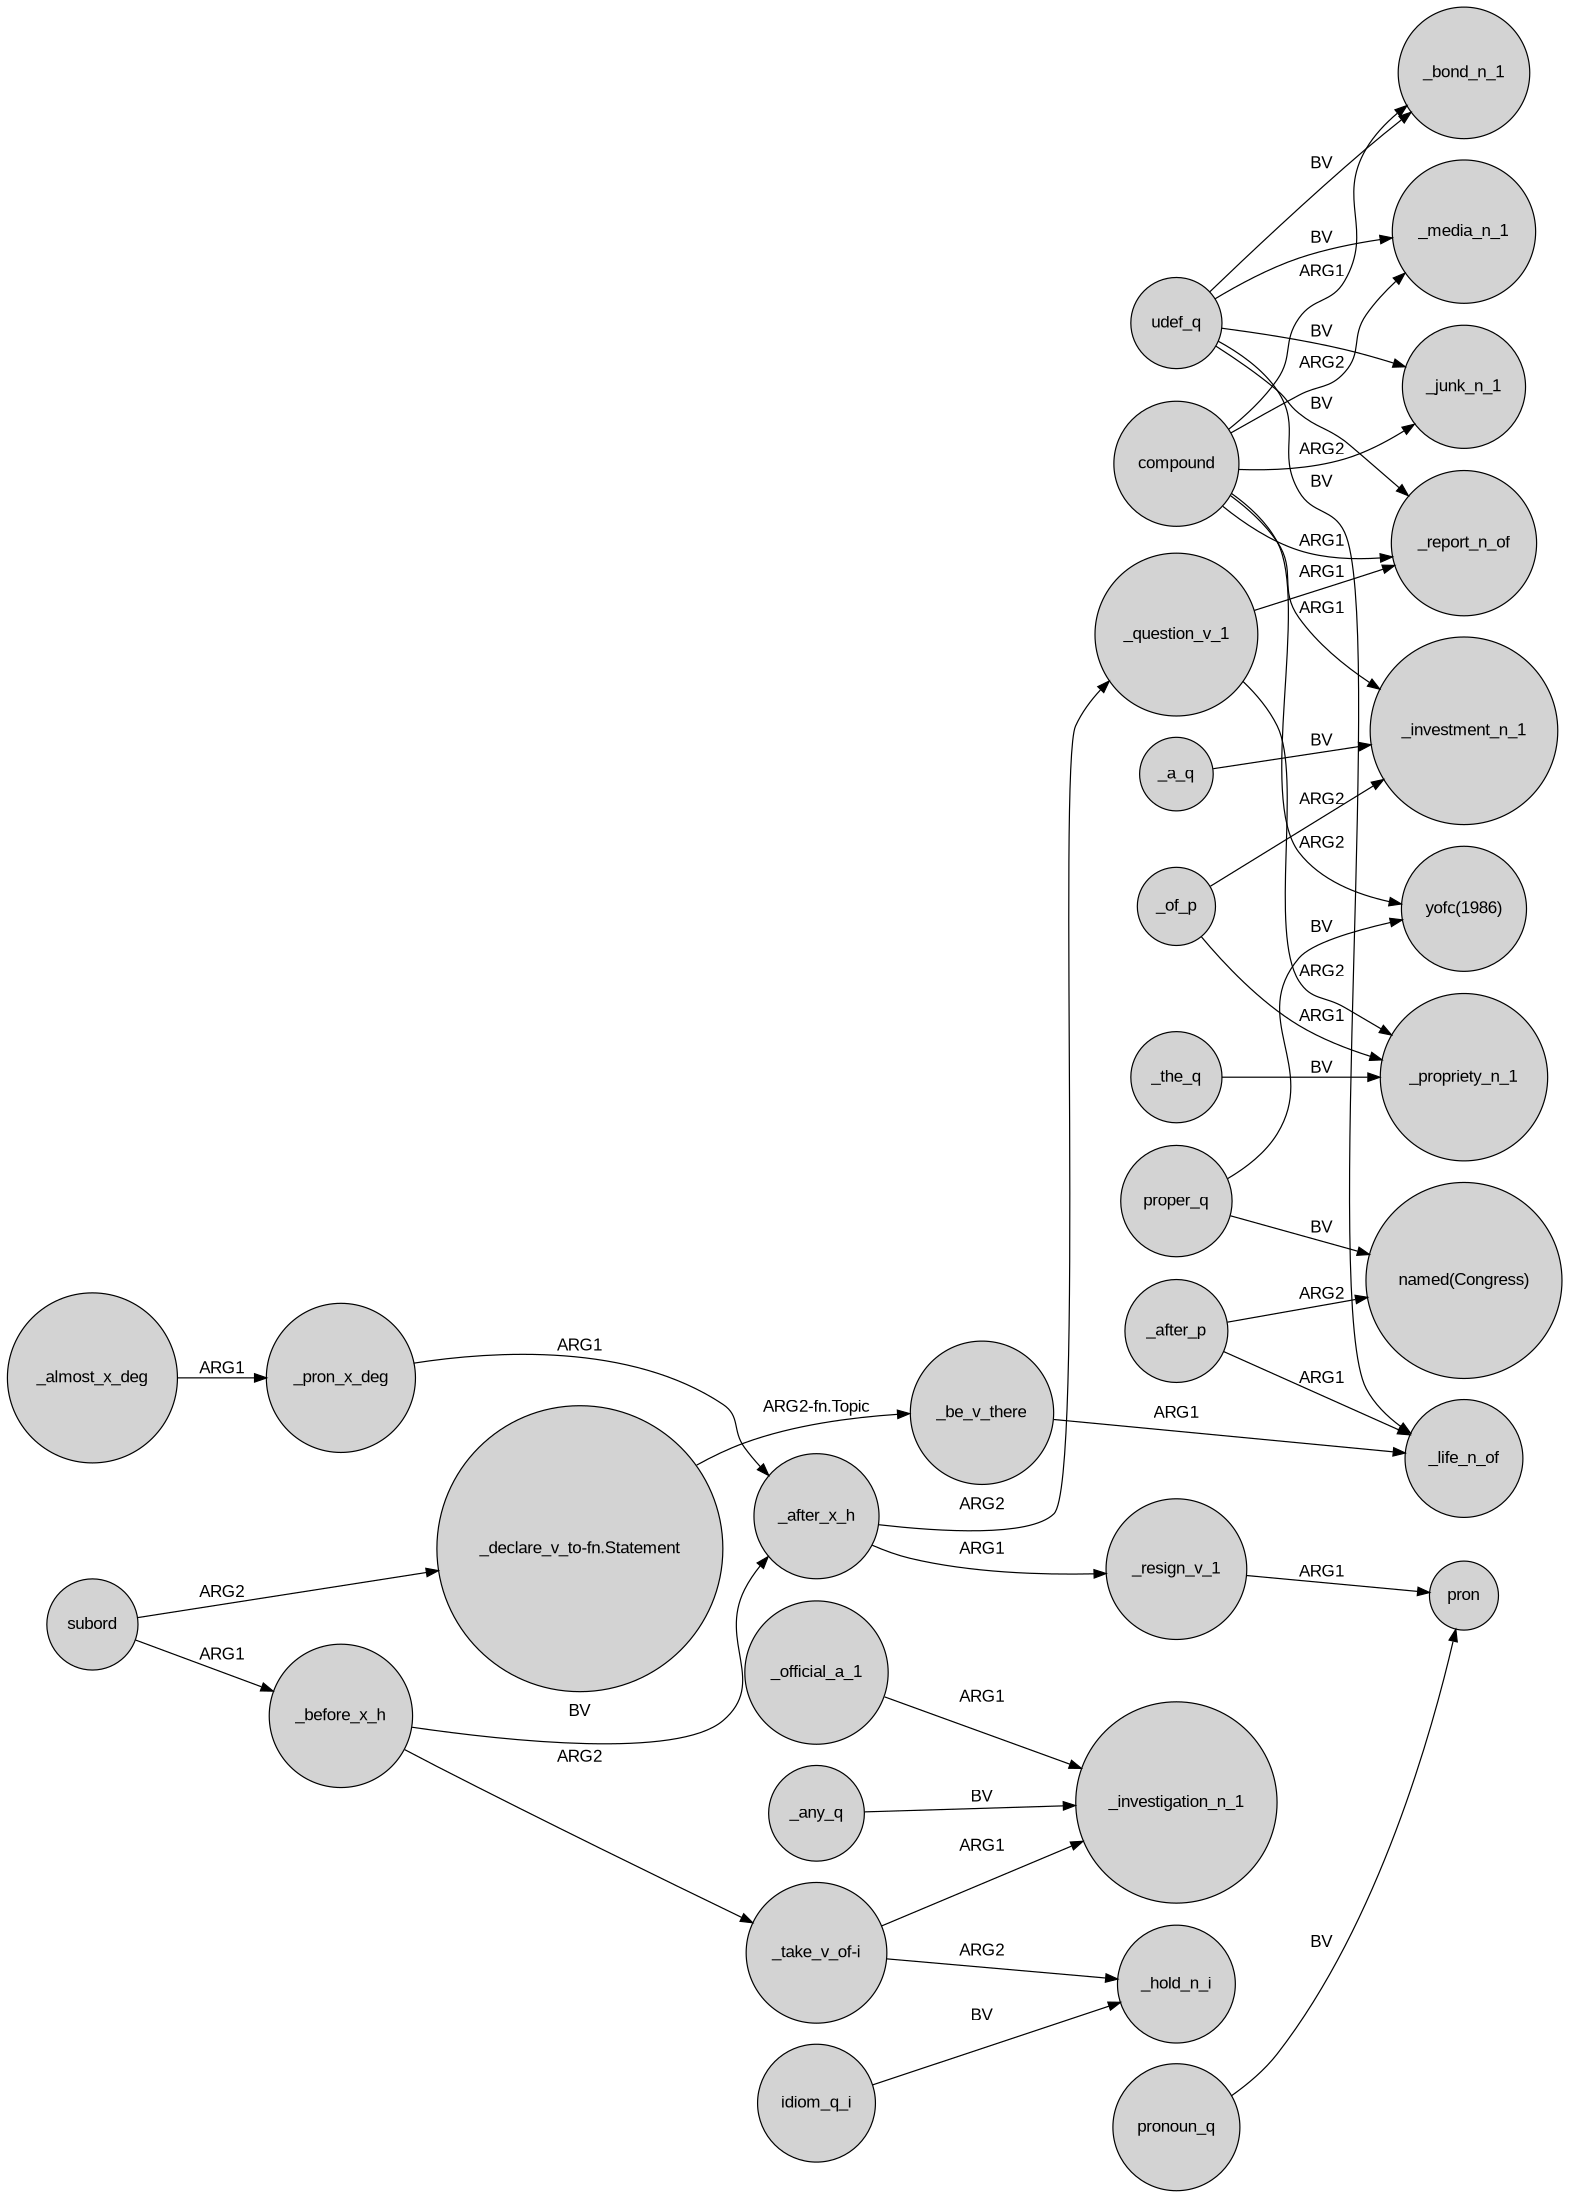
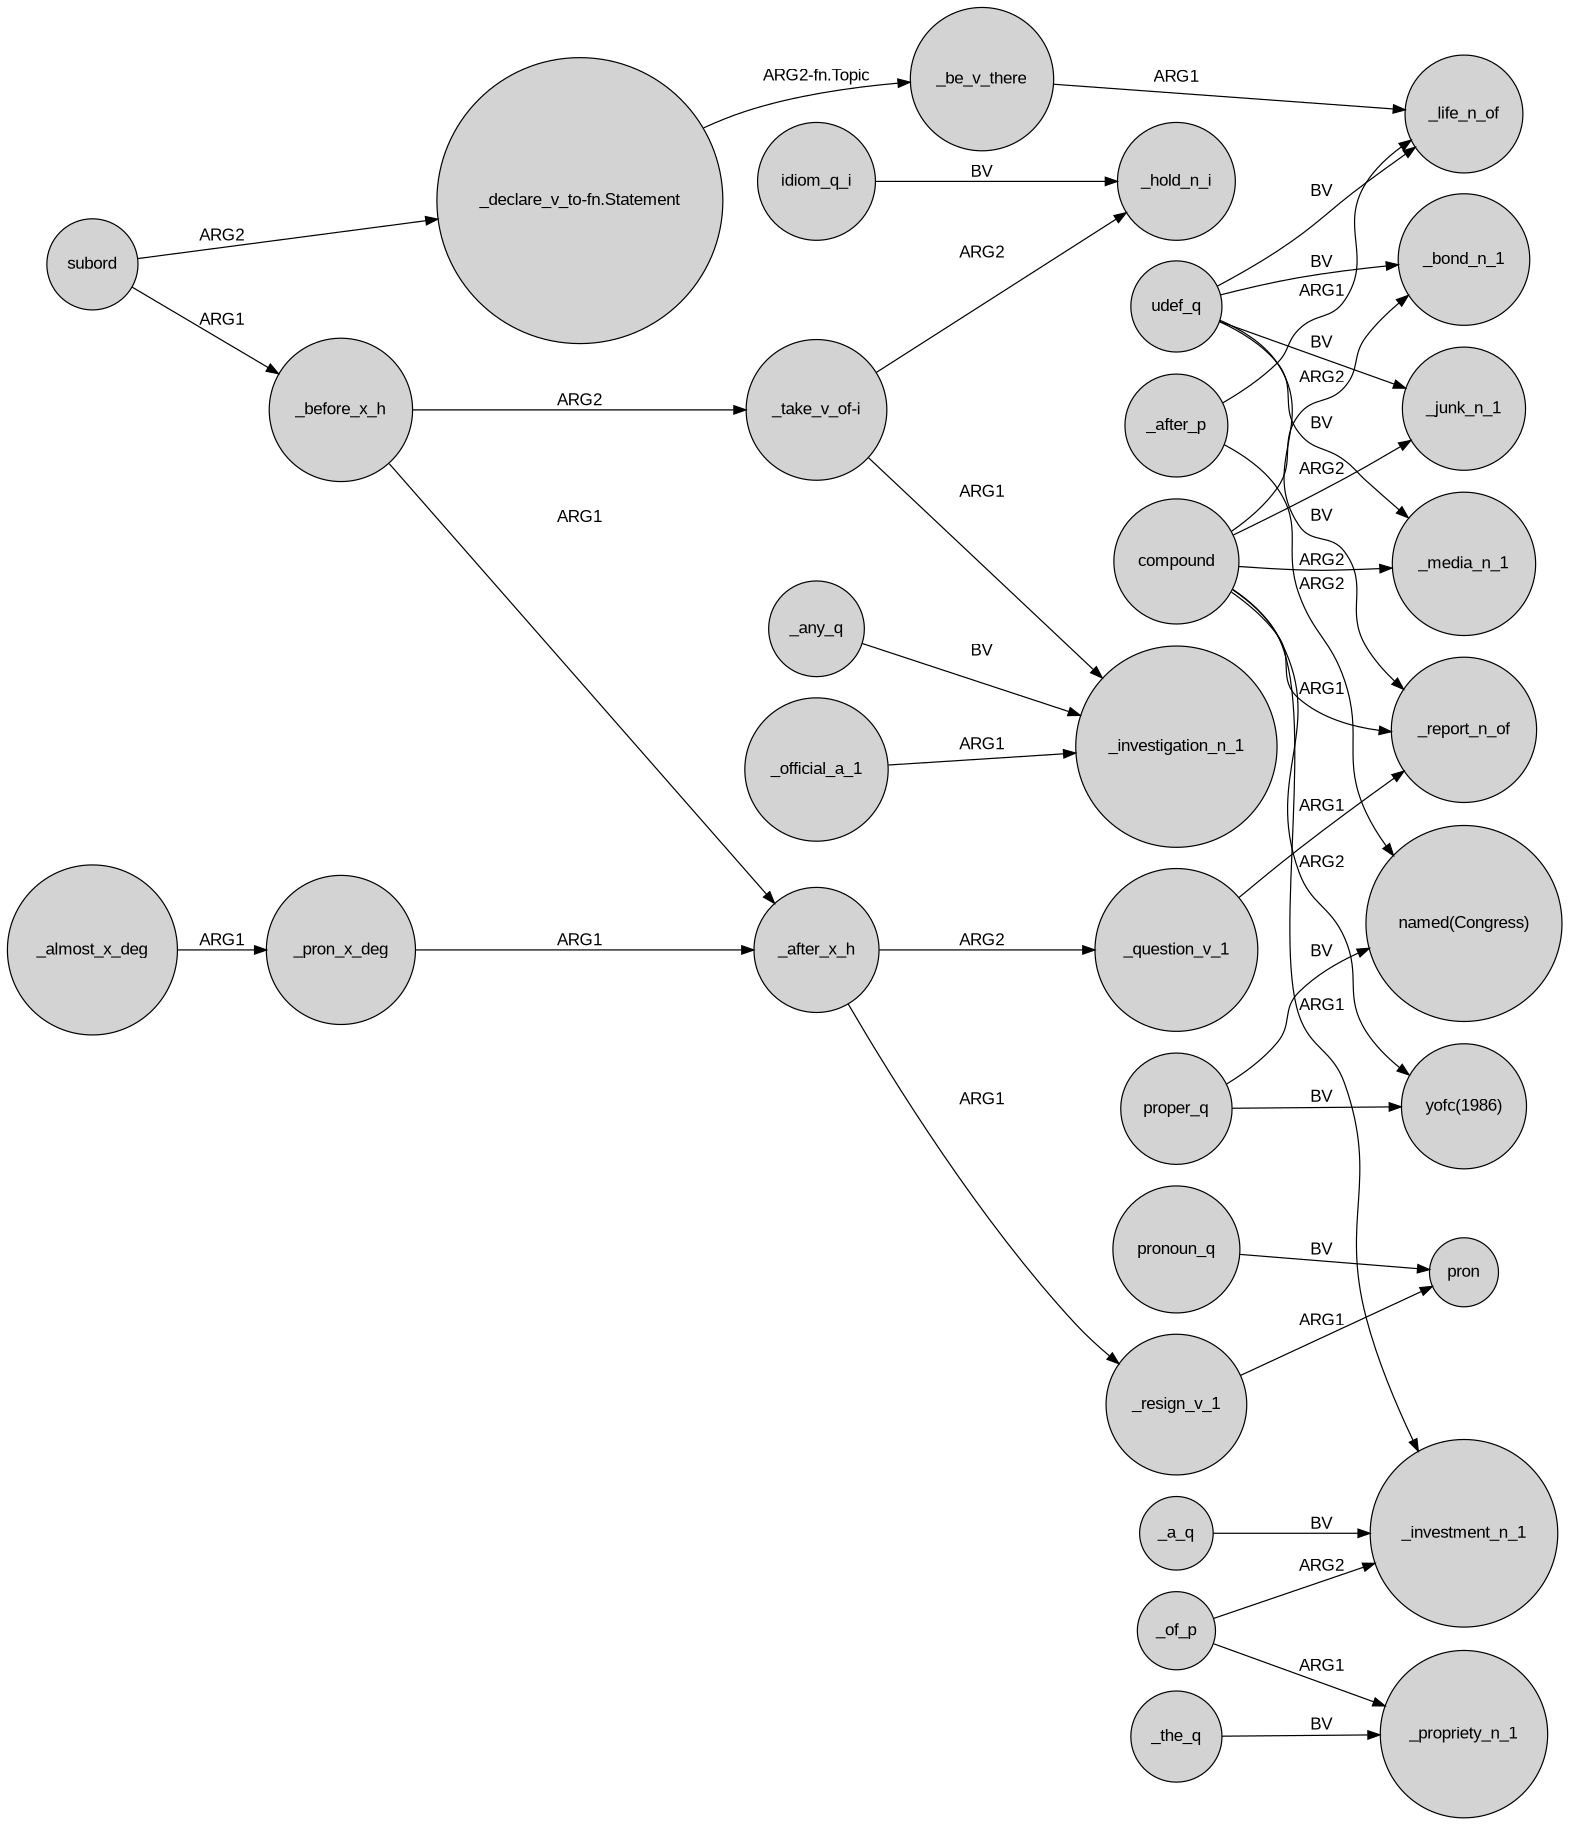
(1322, 272) -> (1322, 378)
(1286, 874) -> none
(580, 1712) -> (580, 518)
